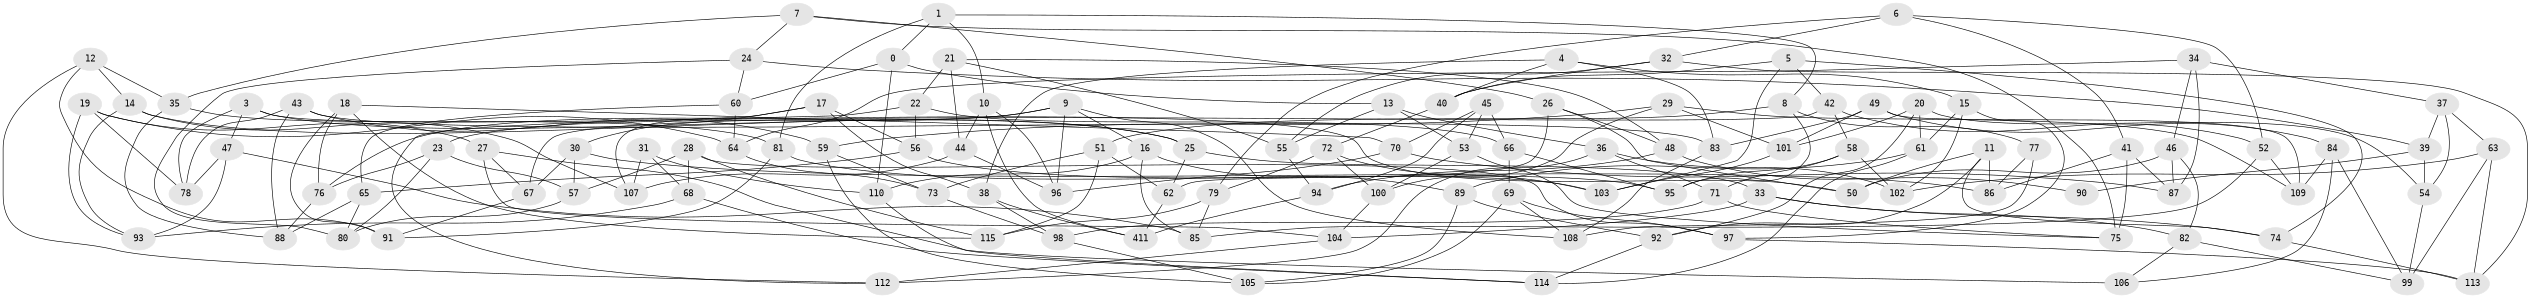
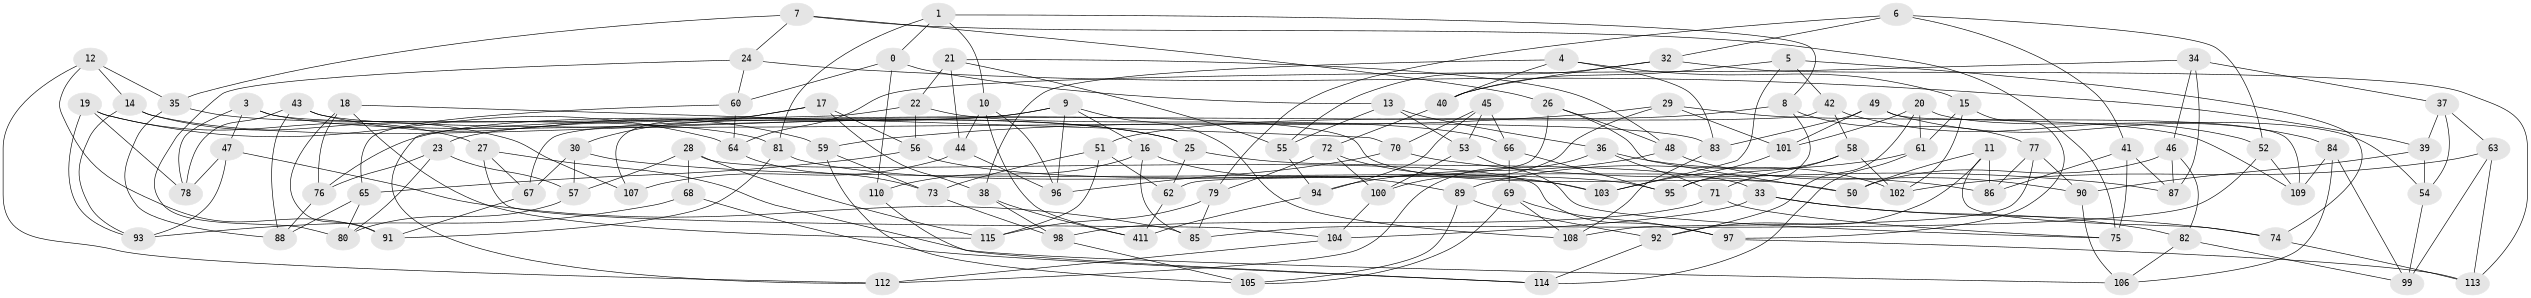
(644, 149) -> none
none -> (2054, 168)
none -> (2090, 243)
